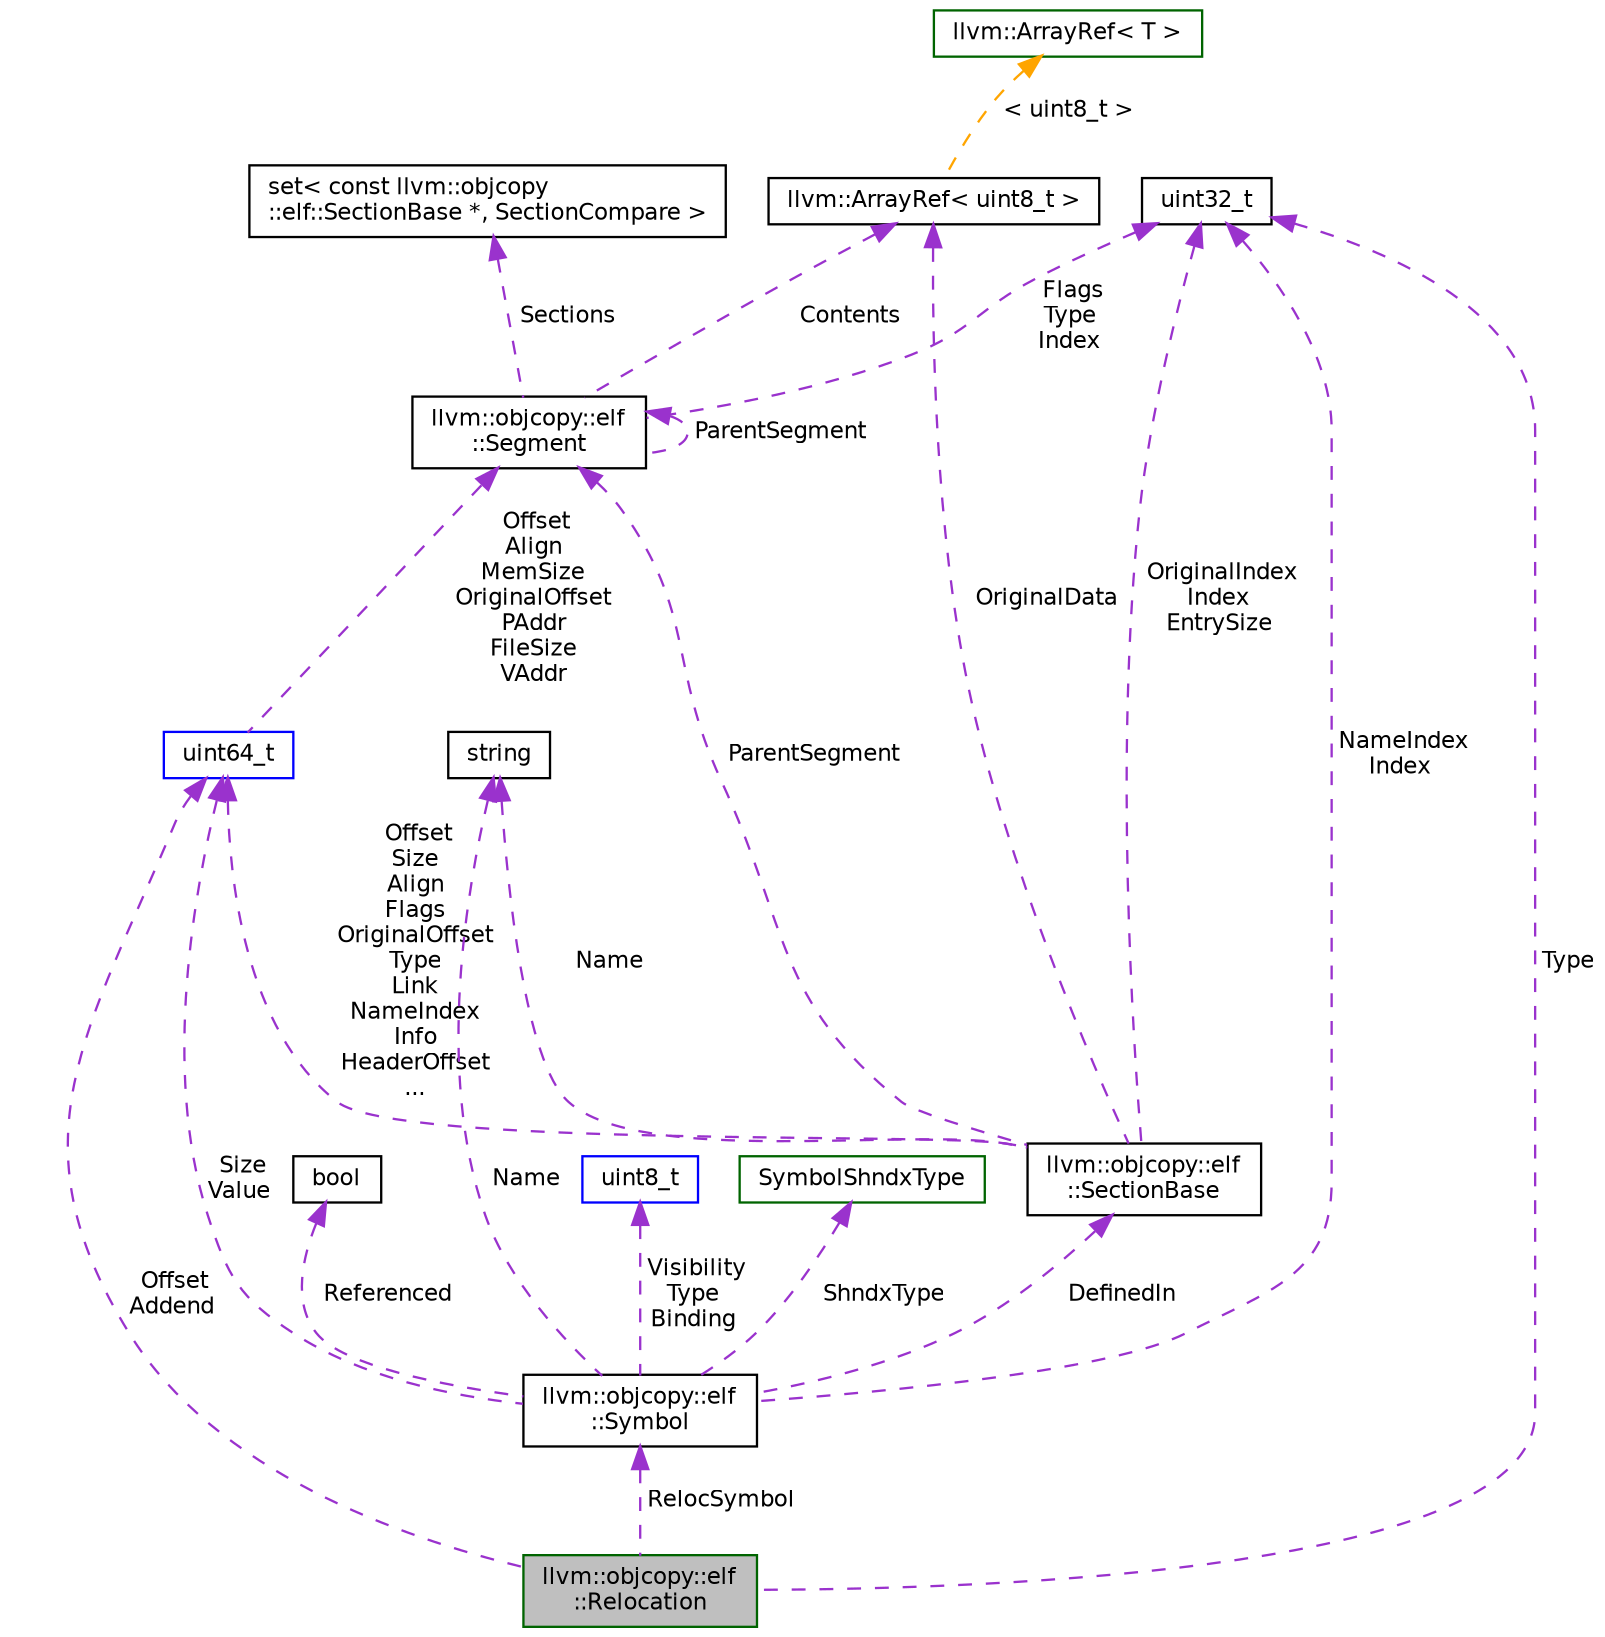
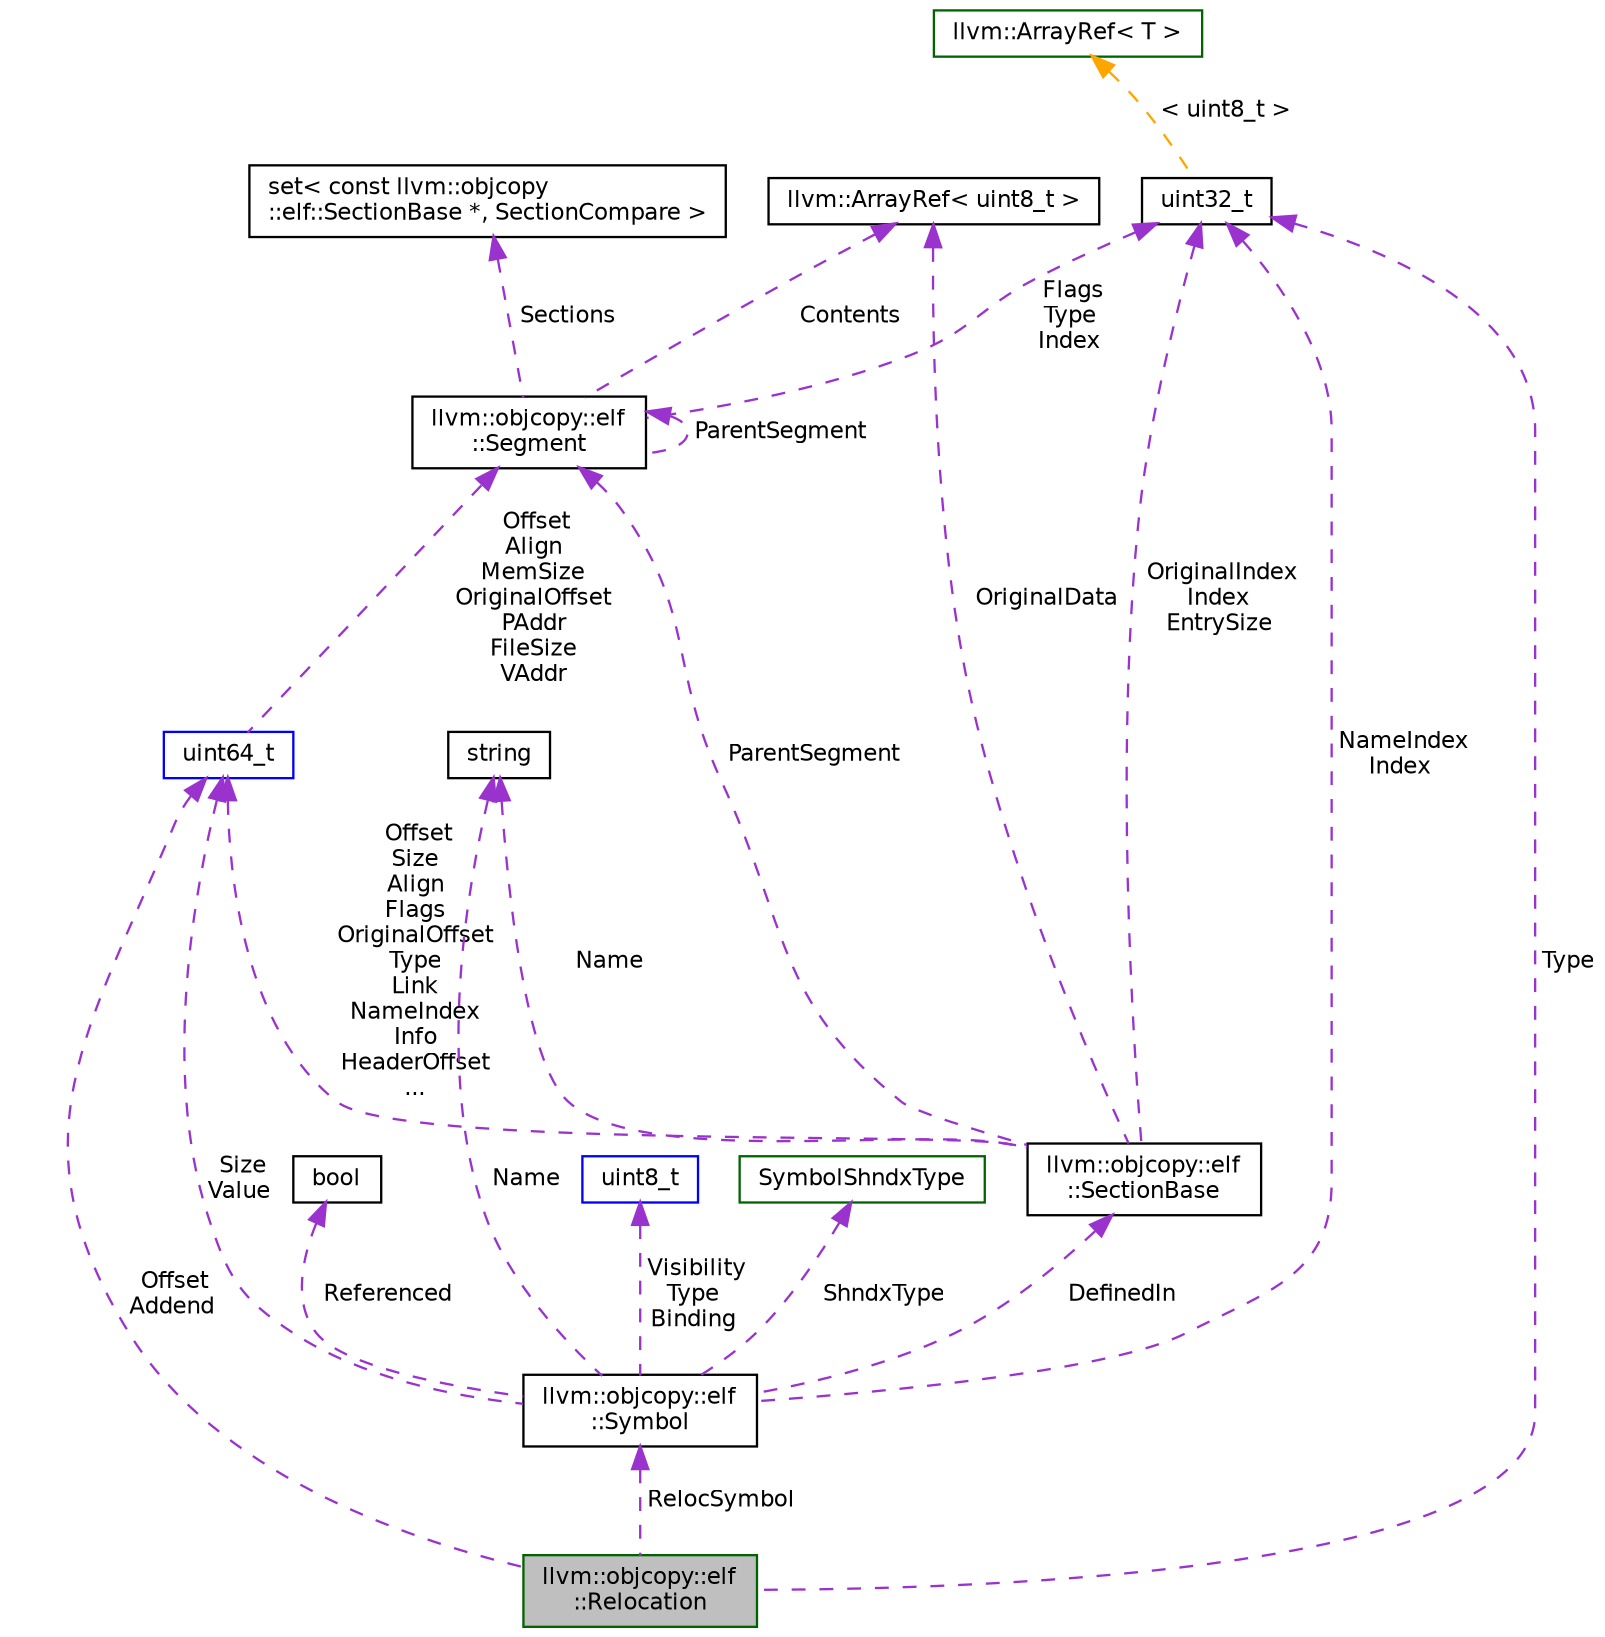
(979, 121) -> (1155, 123)
